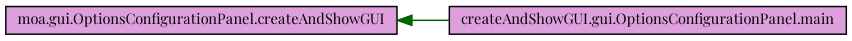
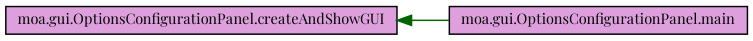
(648, 20) -> (598, 20)
